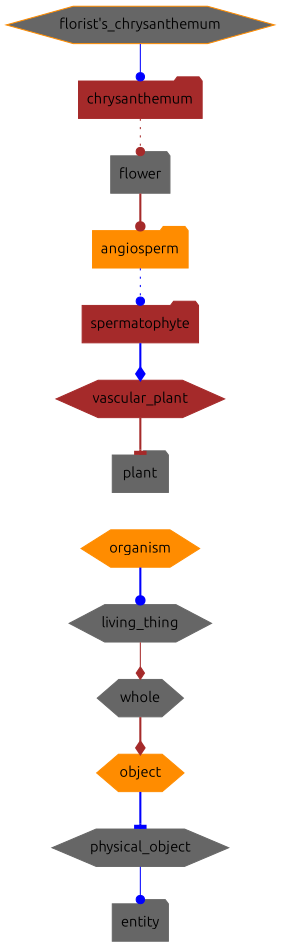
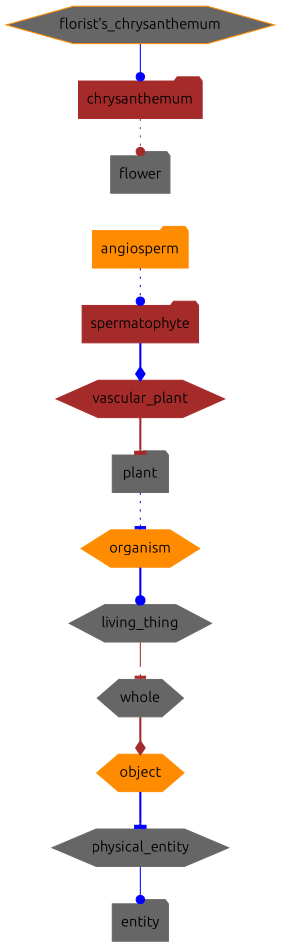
(140, 208) -> none
none -> (140, 509)
(140, 655) -> (140, 655)
(140, 848) -> (140, 848)
